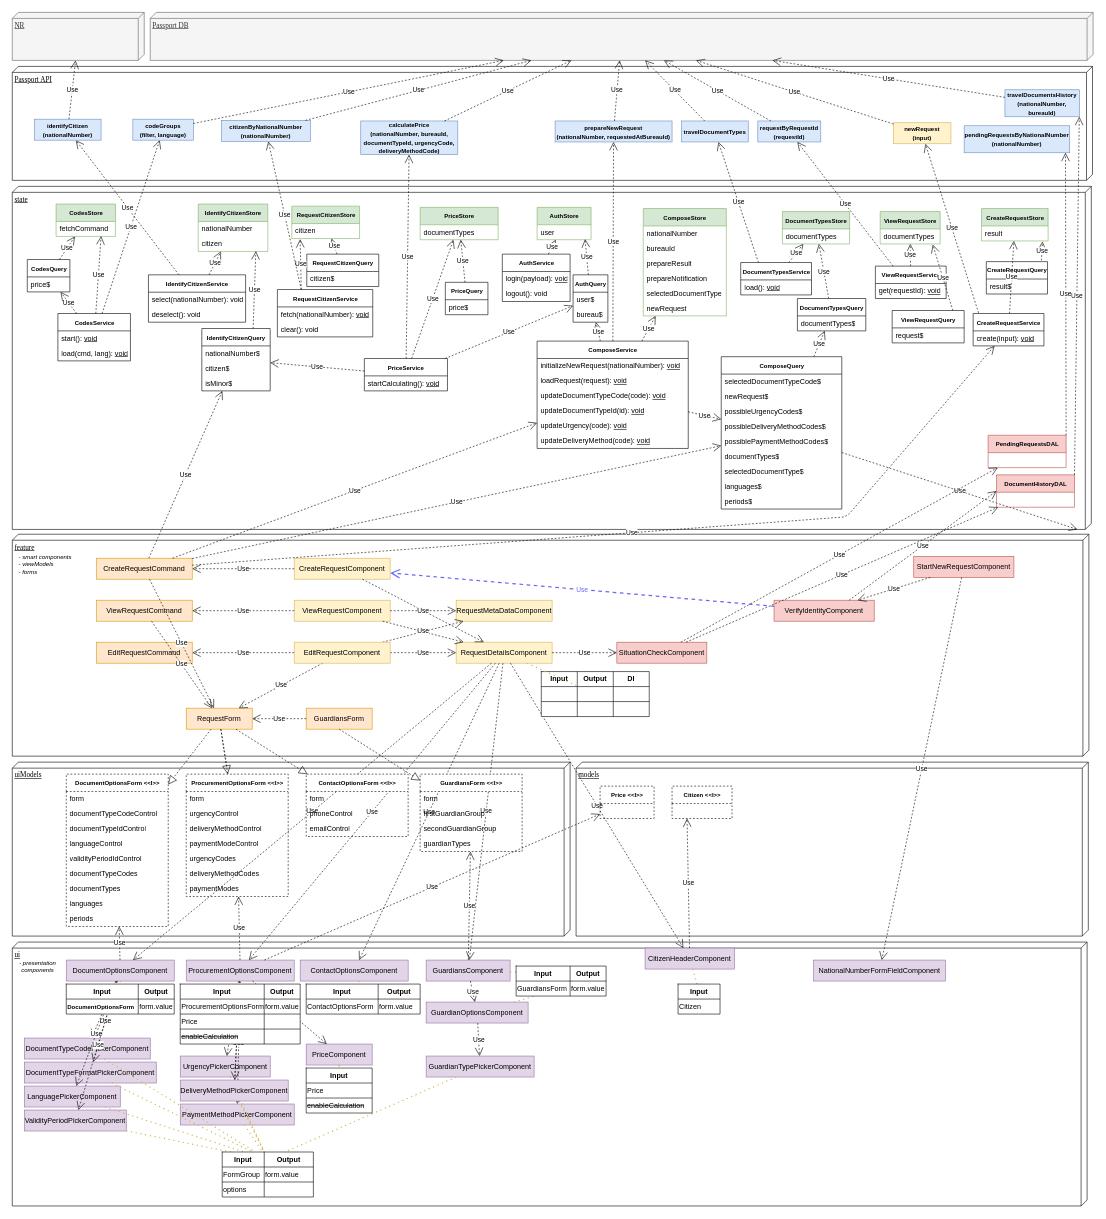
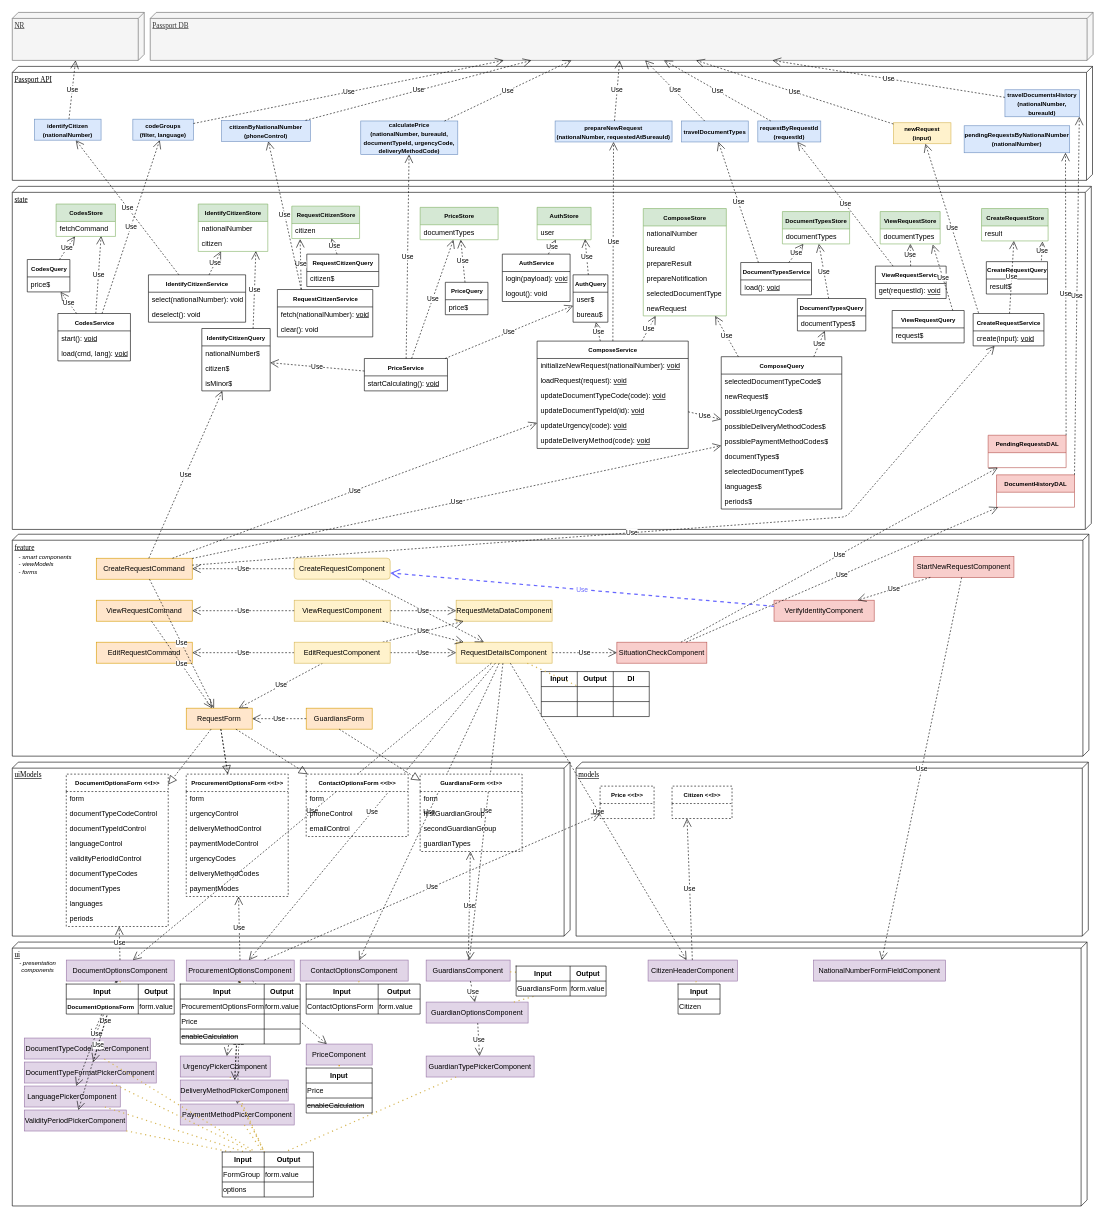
(266, 131) -> (266, 131)
(924, 479) -> (728, 337)
(897, 565) -> none
(342, 569) -> (342, 569)
(690, 959) -> (693, 971)
